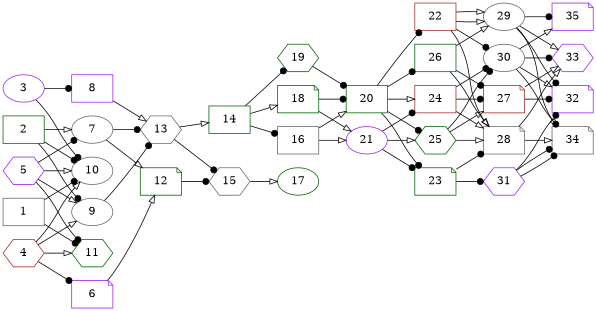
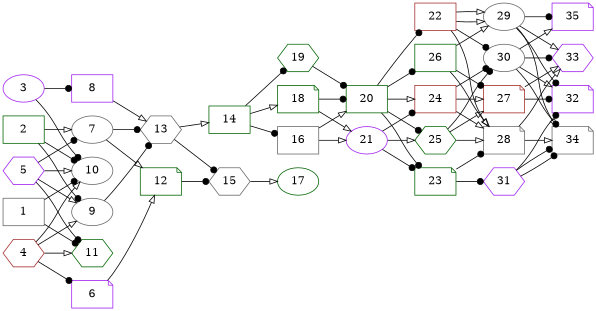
(464, 99) -> (464, 99)
